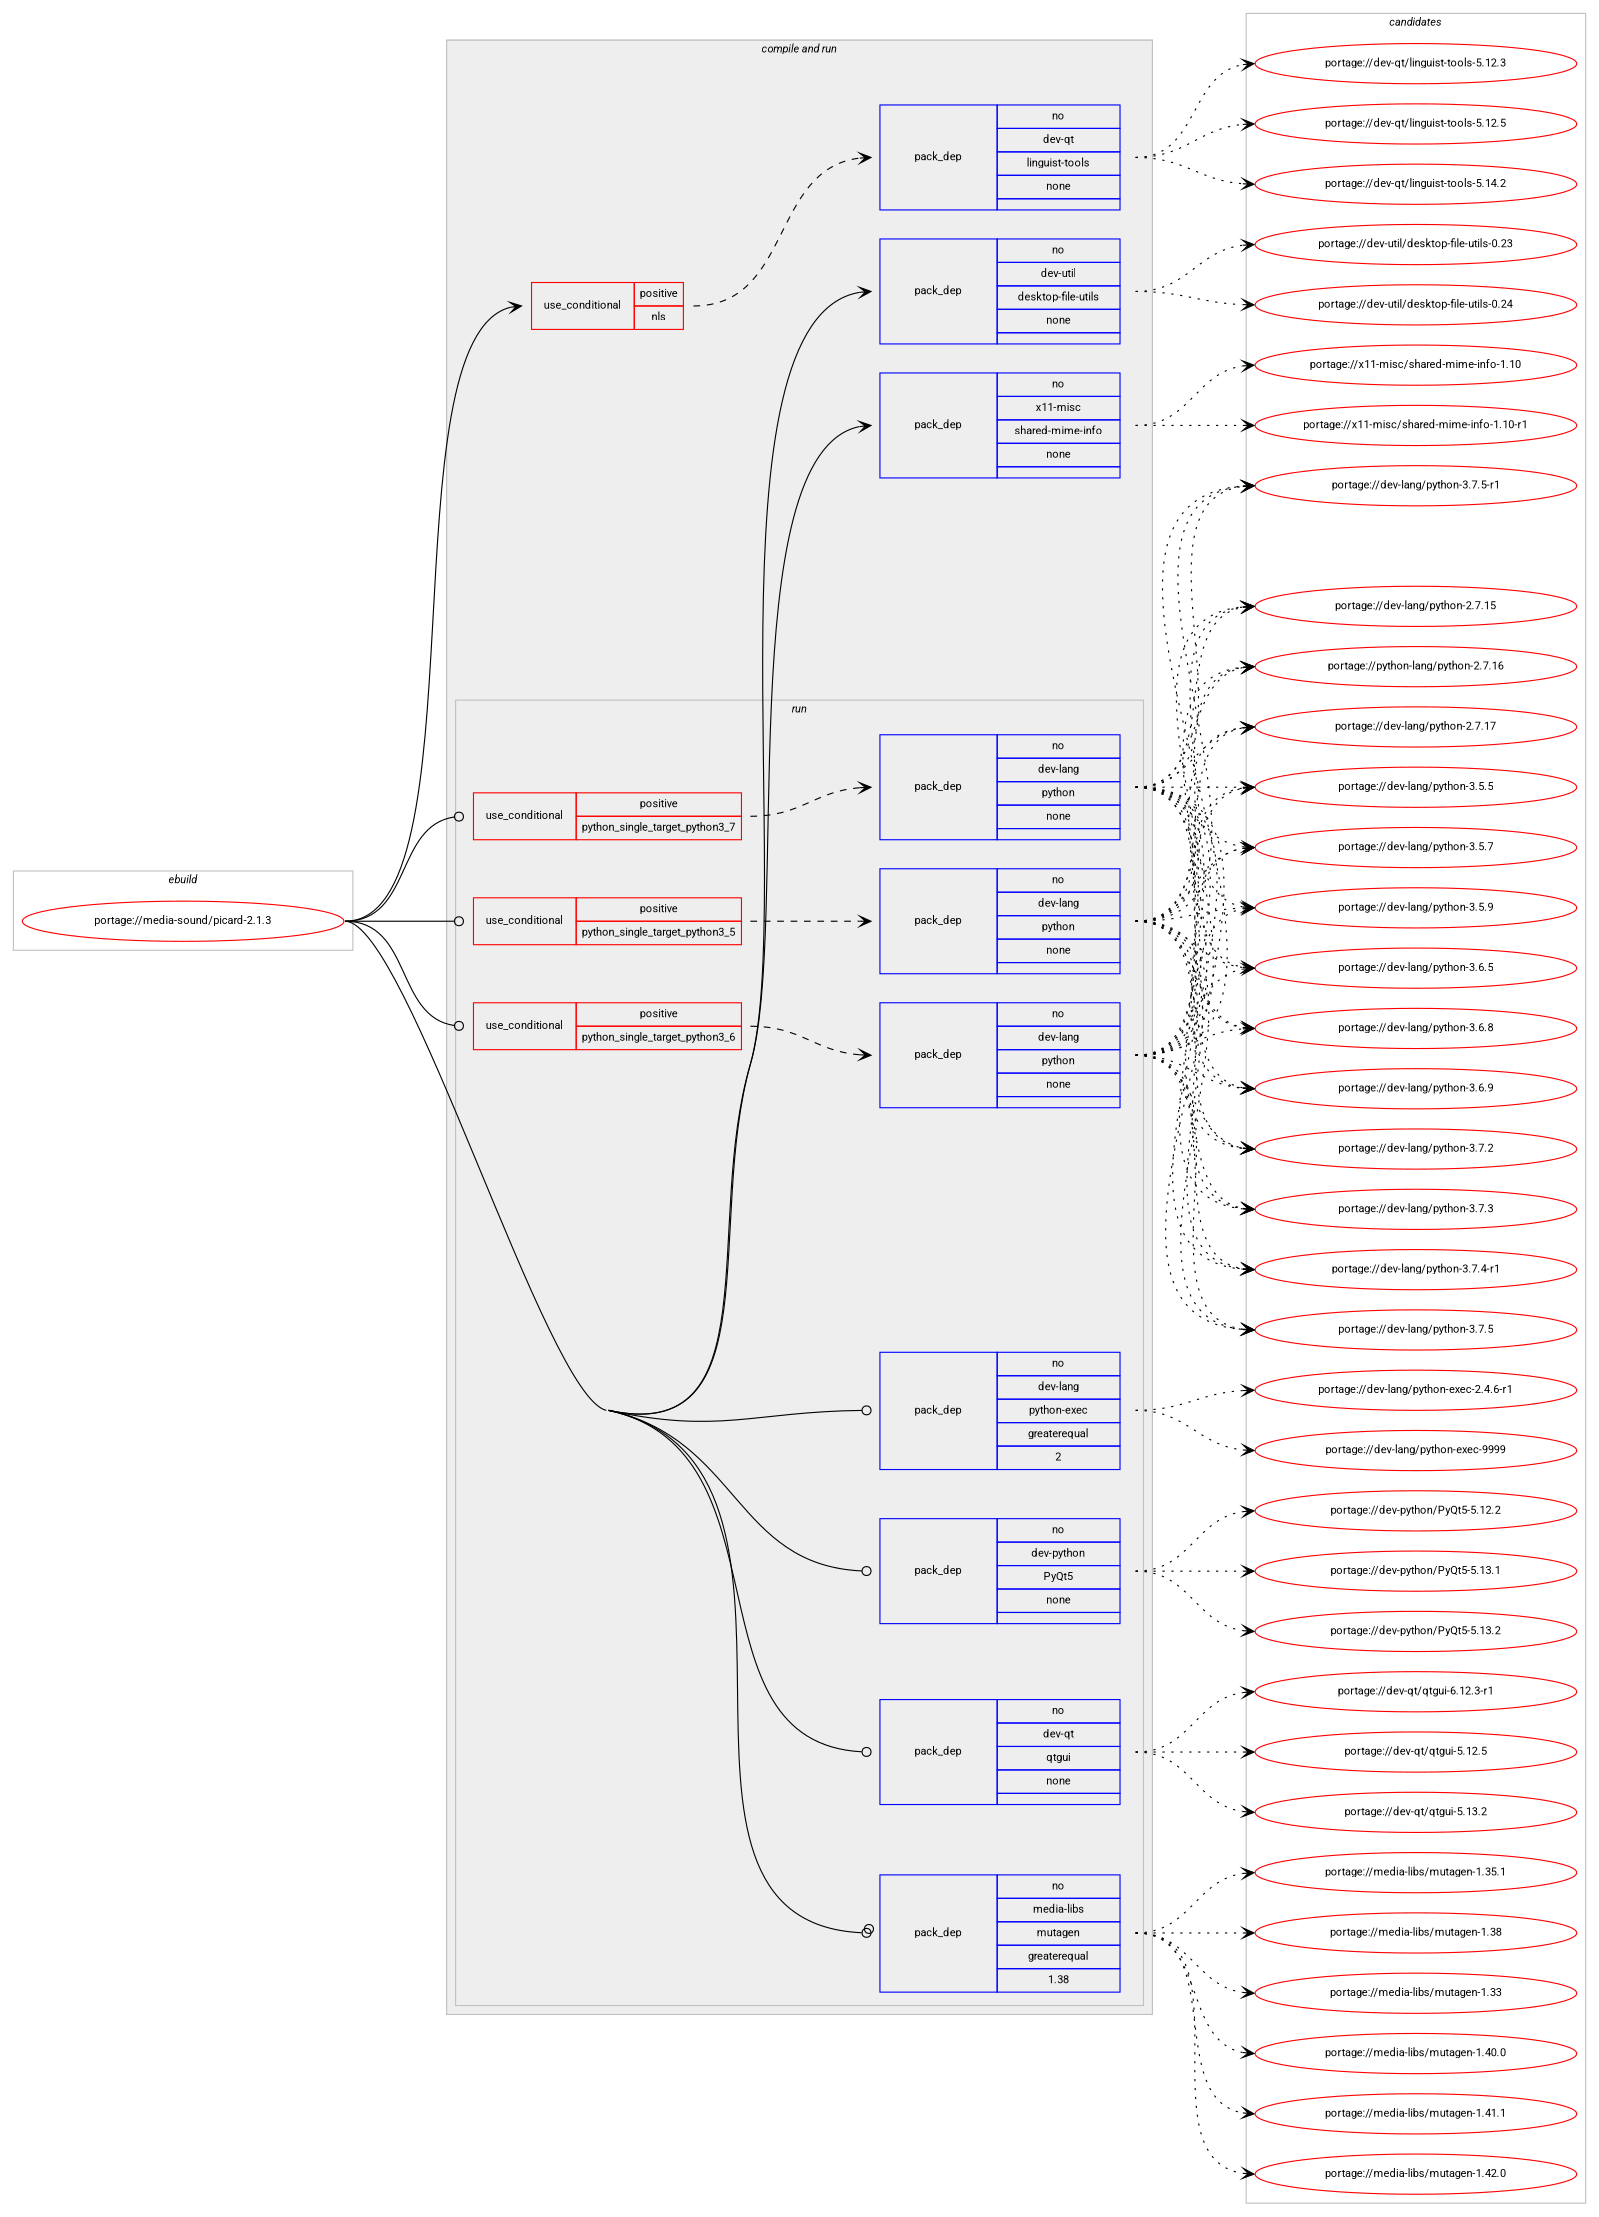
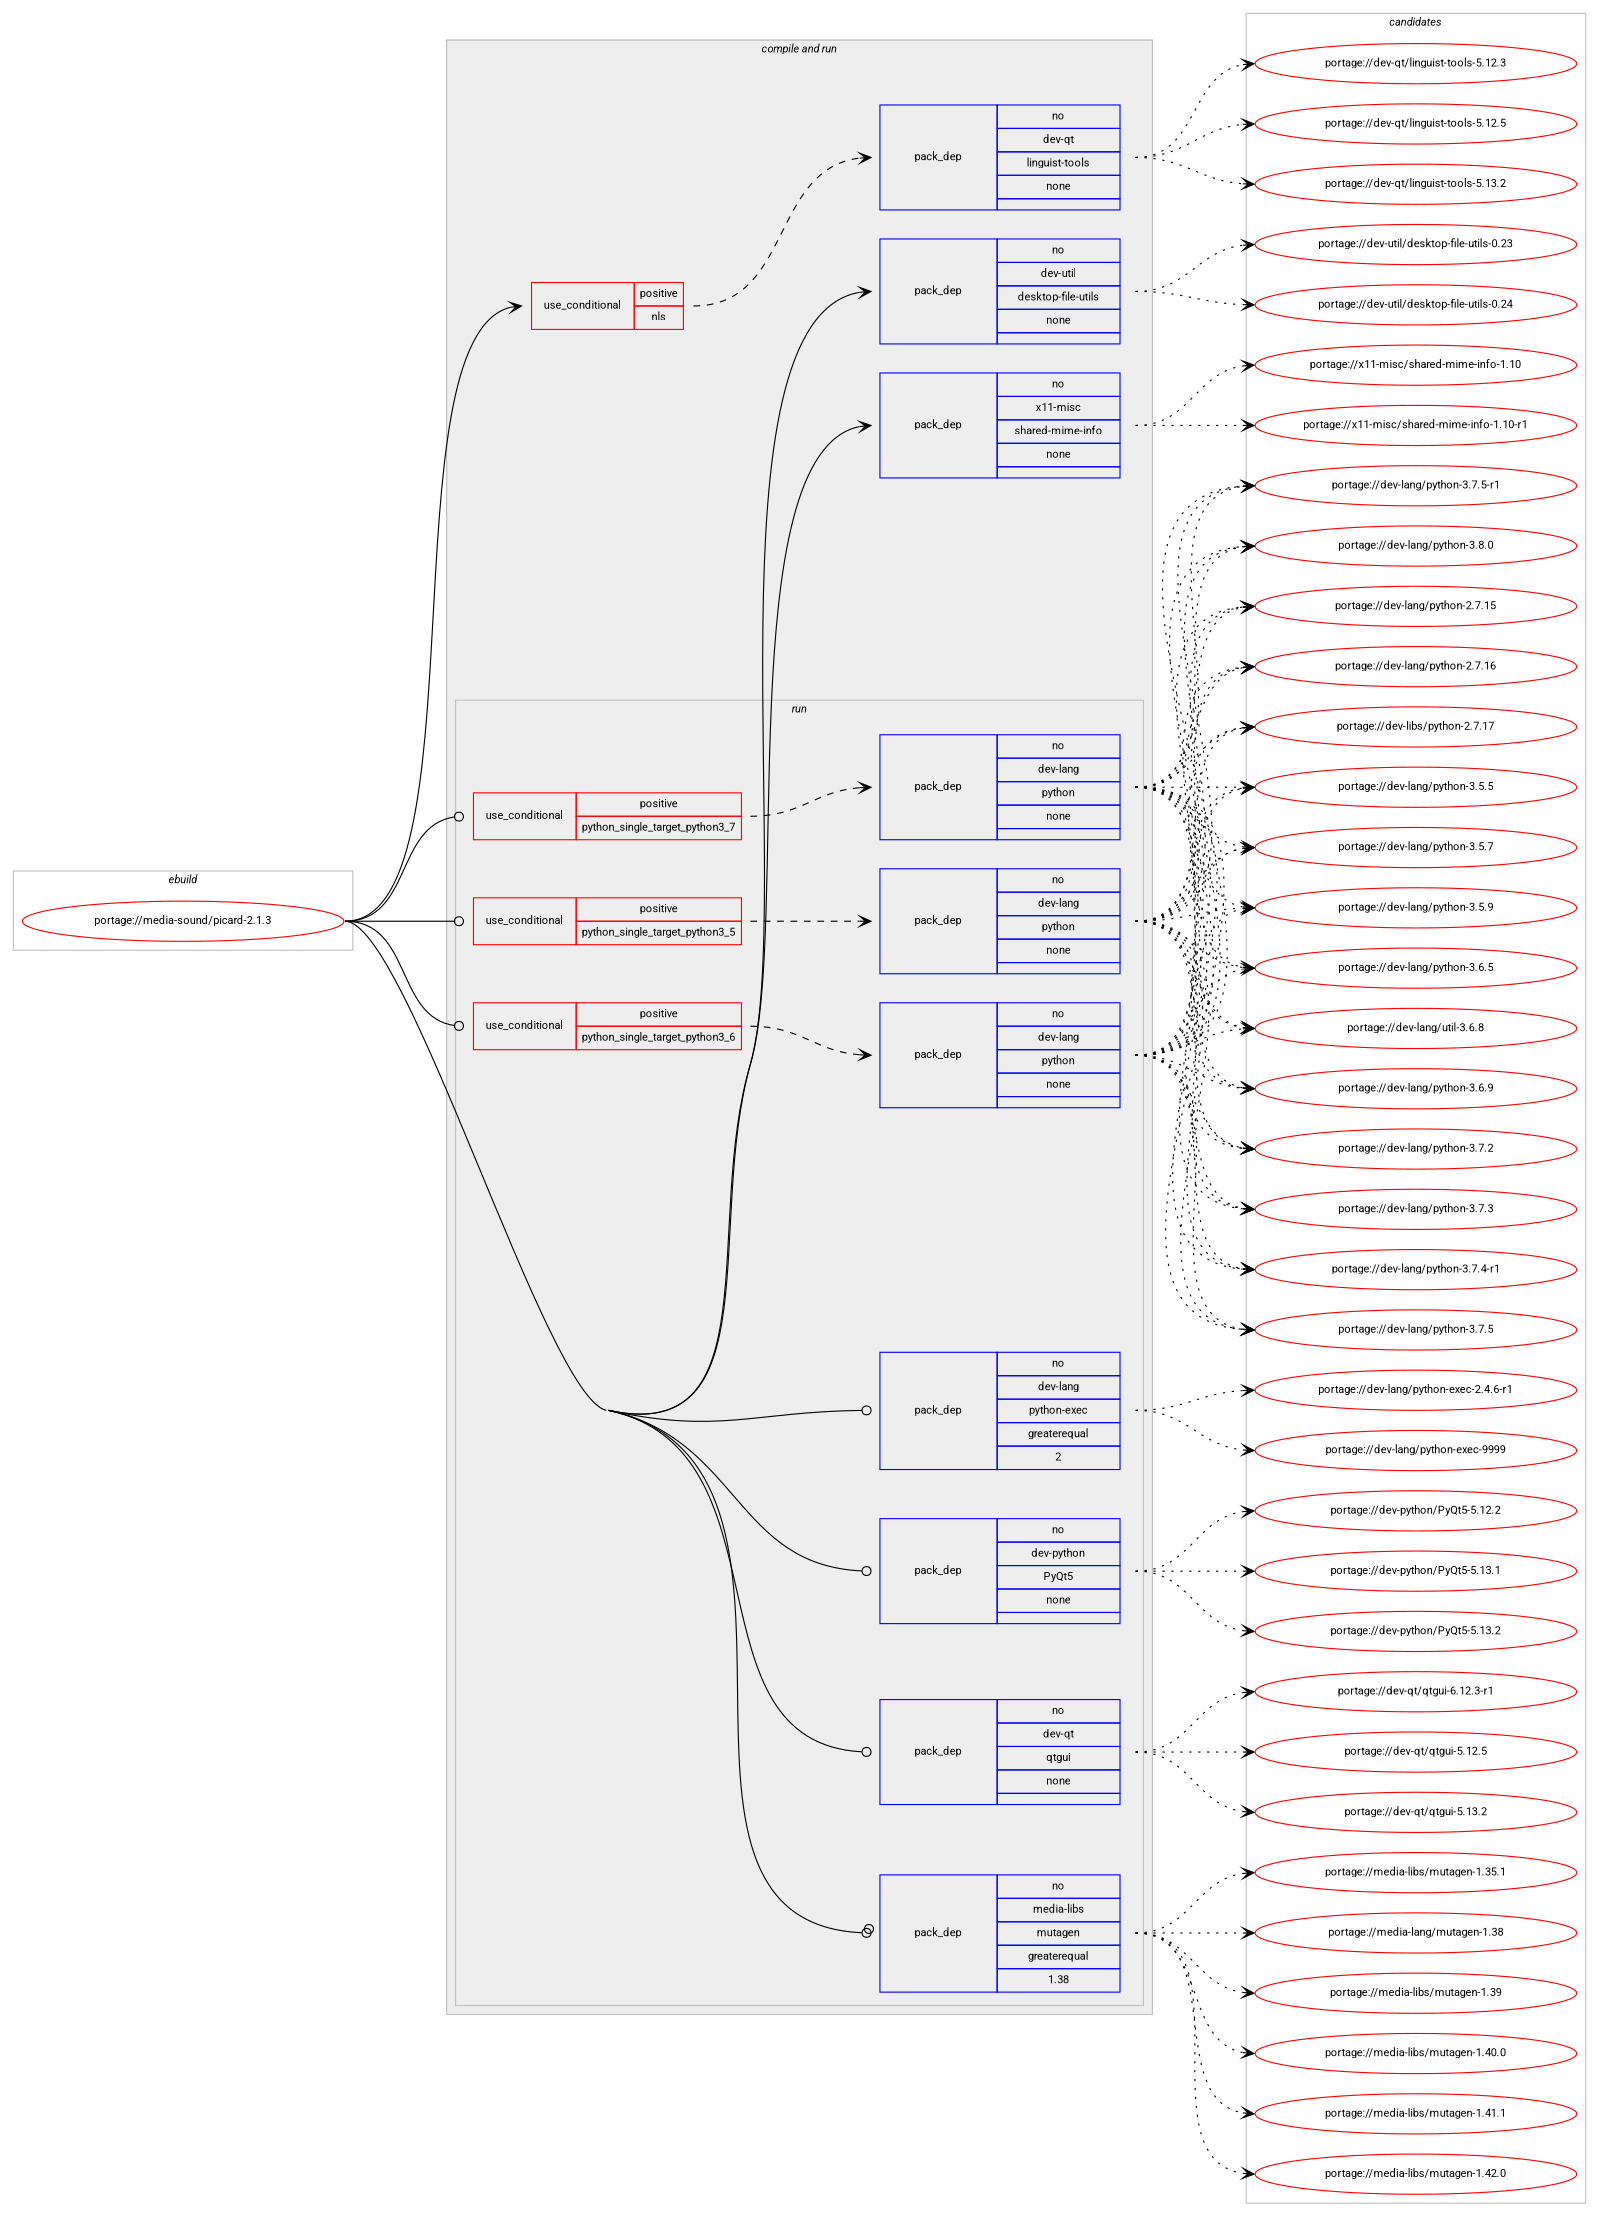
(1416, 184) -> (1416, 184)
none -> (1416, 546)
(1416, 667) -> (1416, 667)
(1416, 727) -> (1416, 727)
(1416, 1028) -> (1416, 1028)
(1416, 1933) -> (1416, 1933)
(1416, 1993) -> (1416, 1993)
